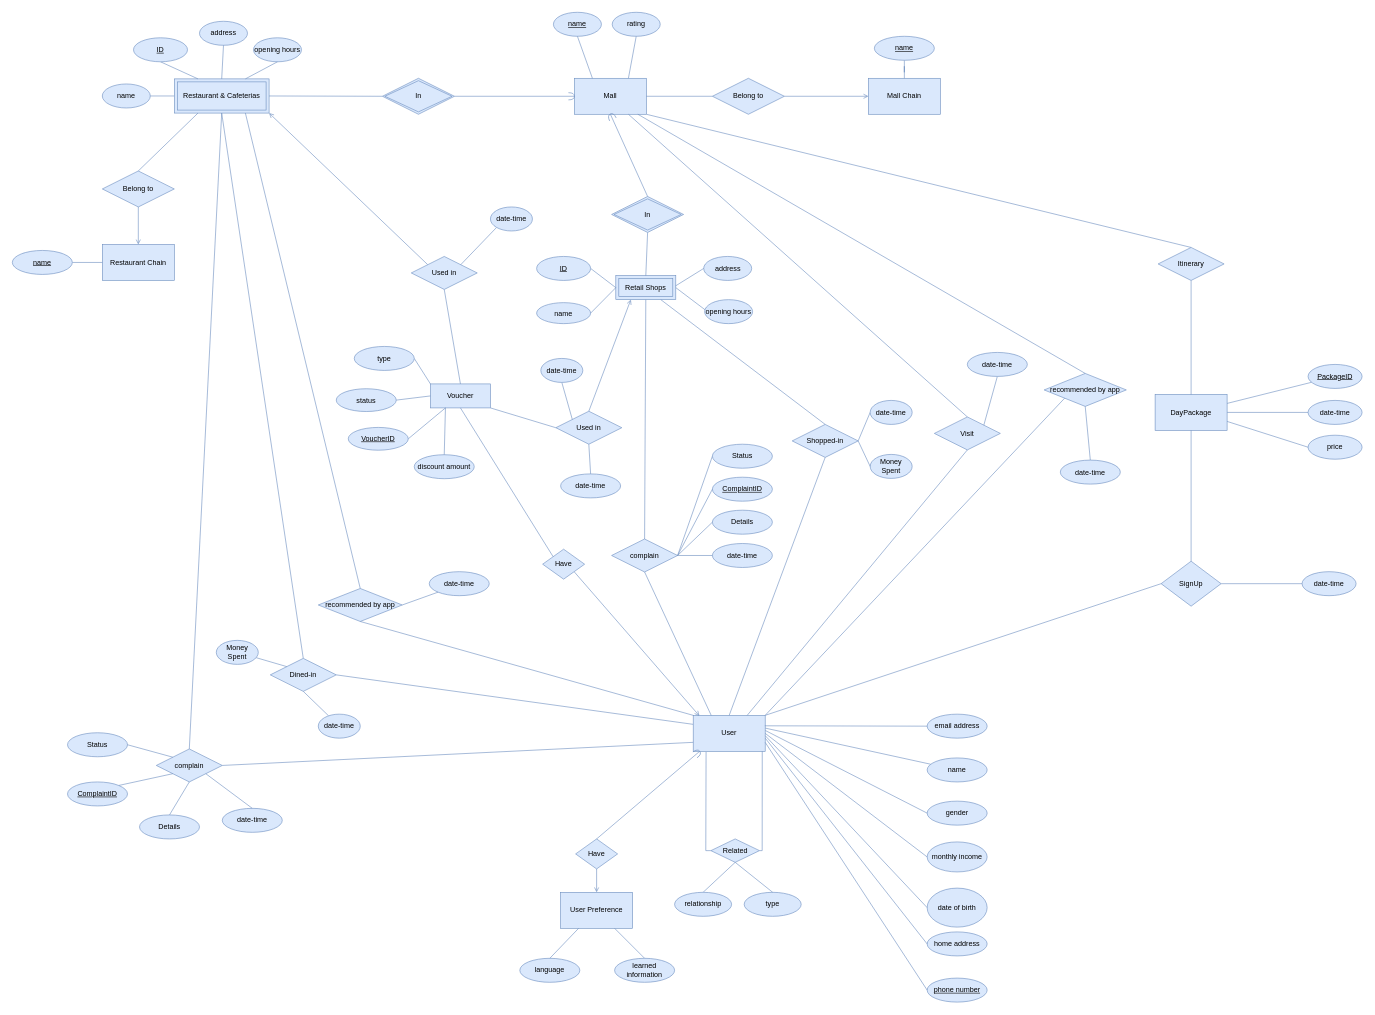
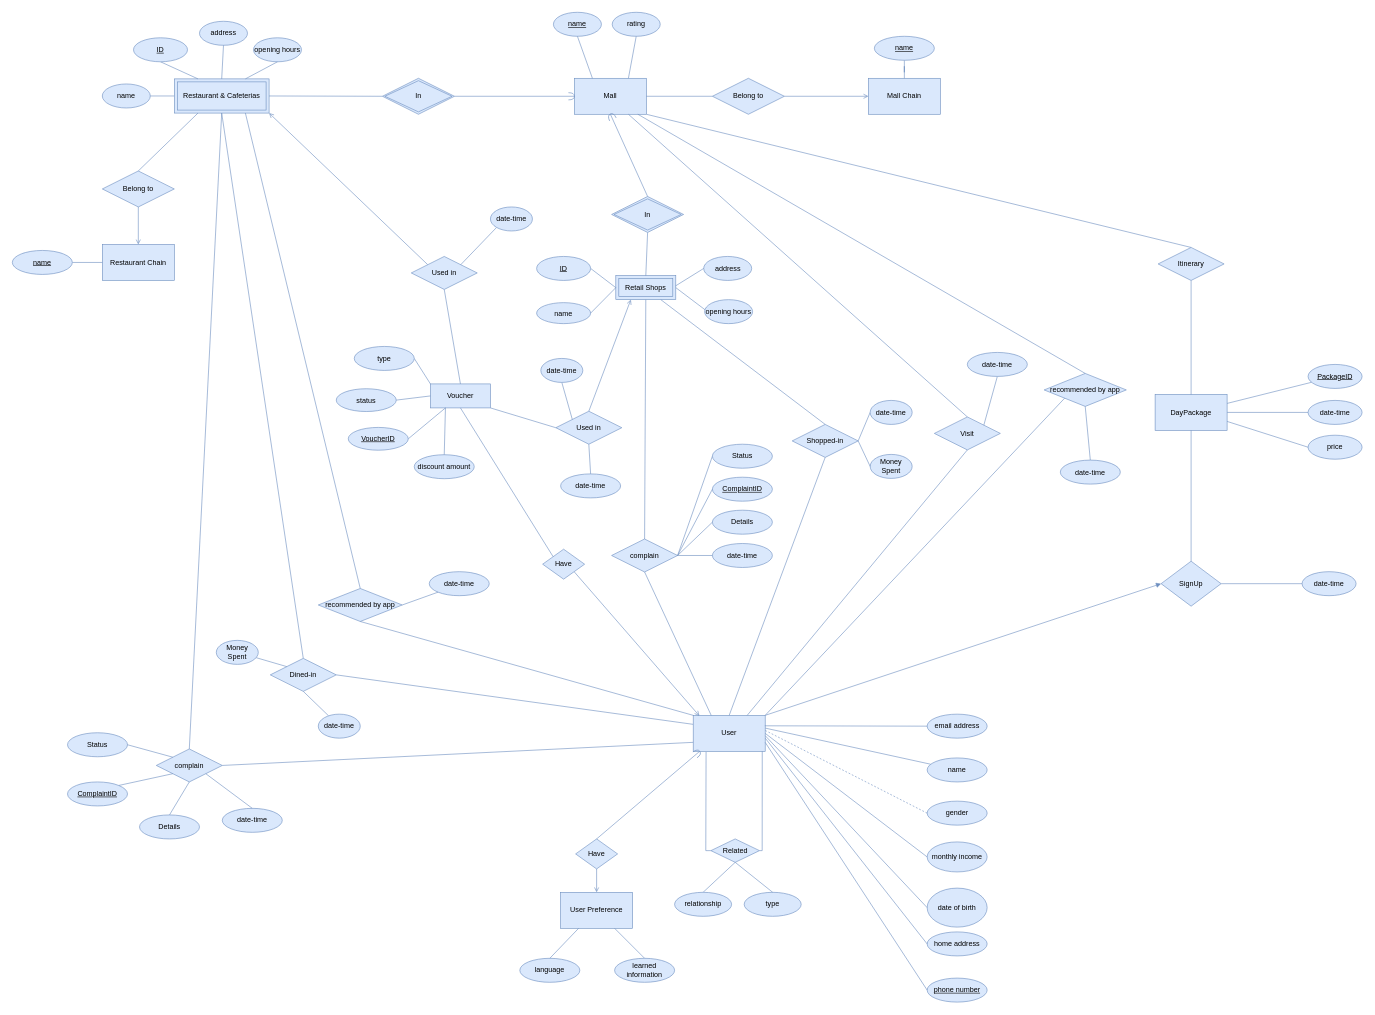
(1158, 585) -> (1155, 586)
(846, 772) -> (846, 772)
